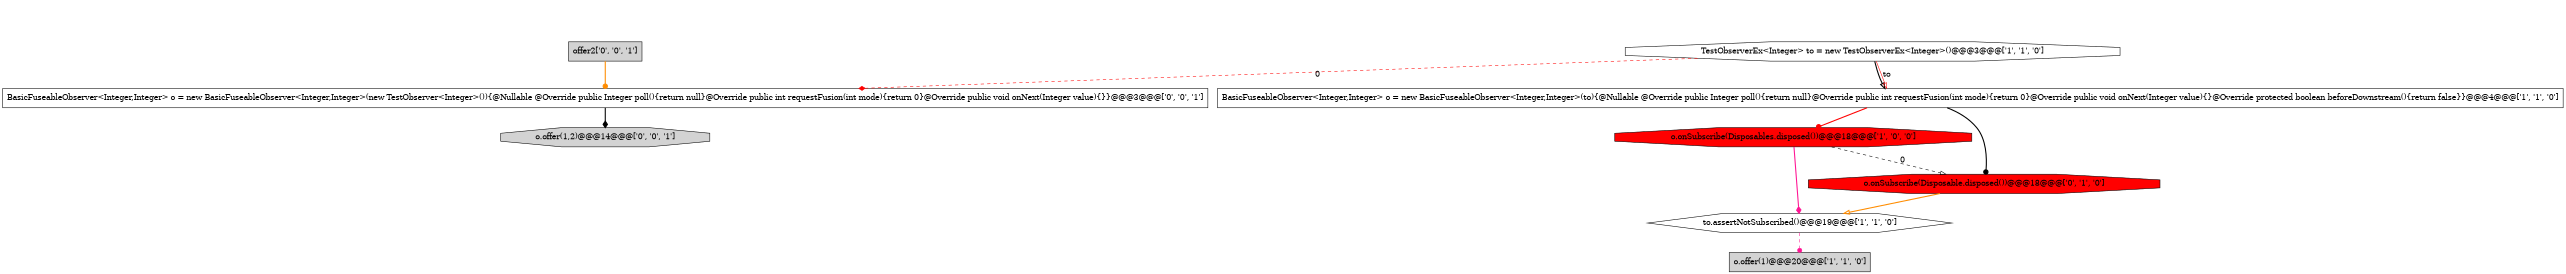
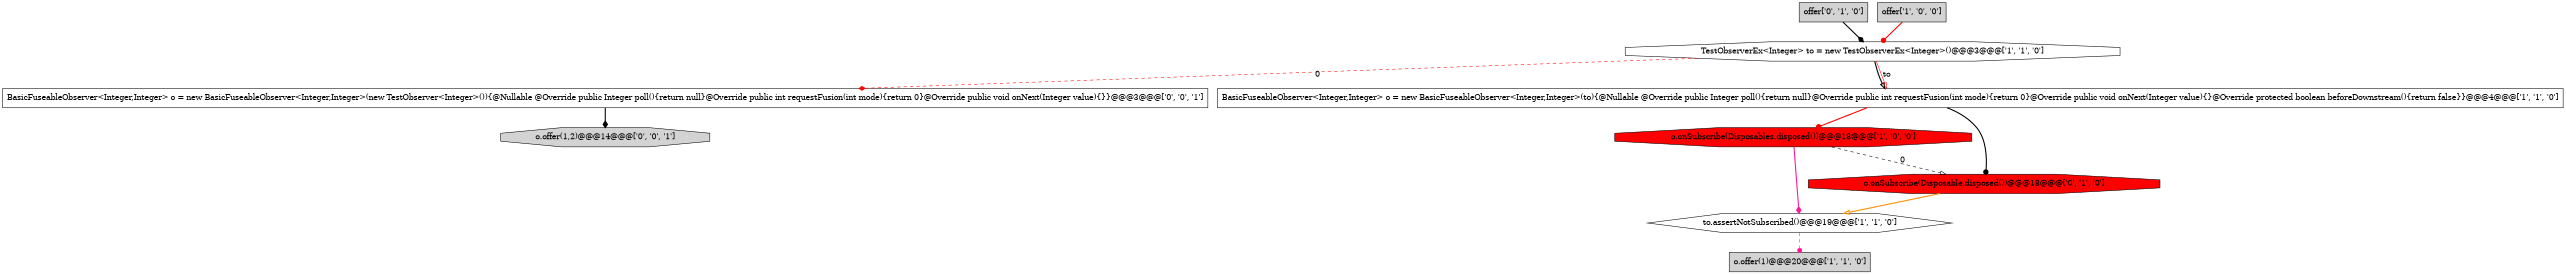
none -> (1834, 12)
none -> (1912, 12)
(605, 51) -> none
